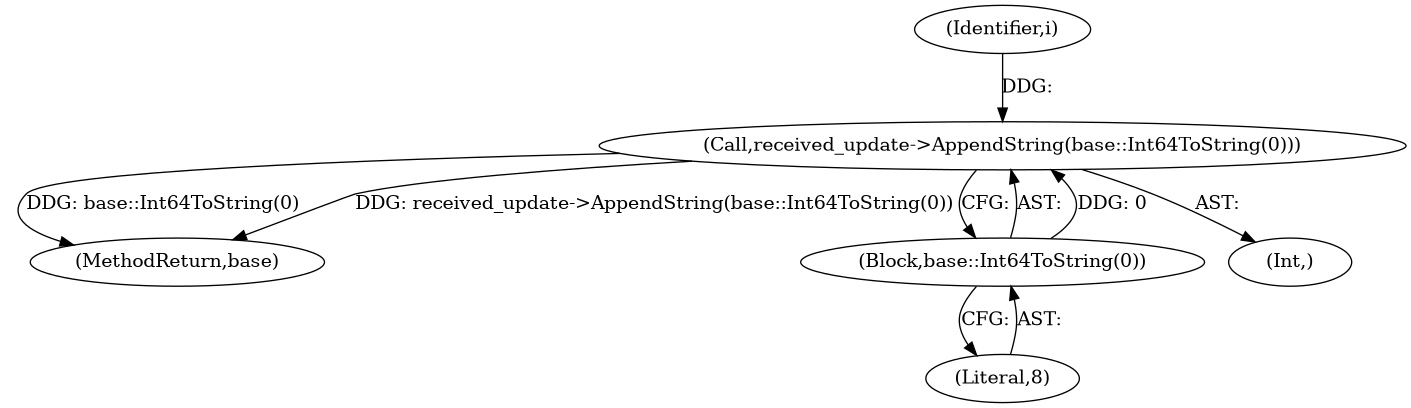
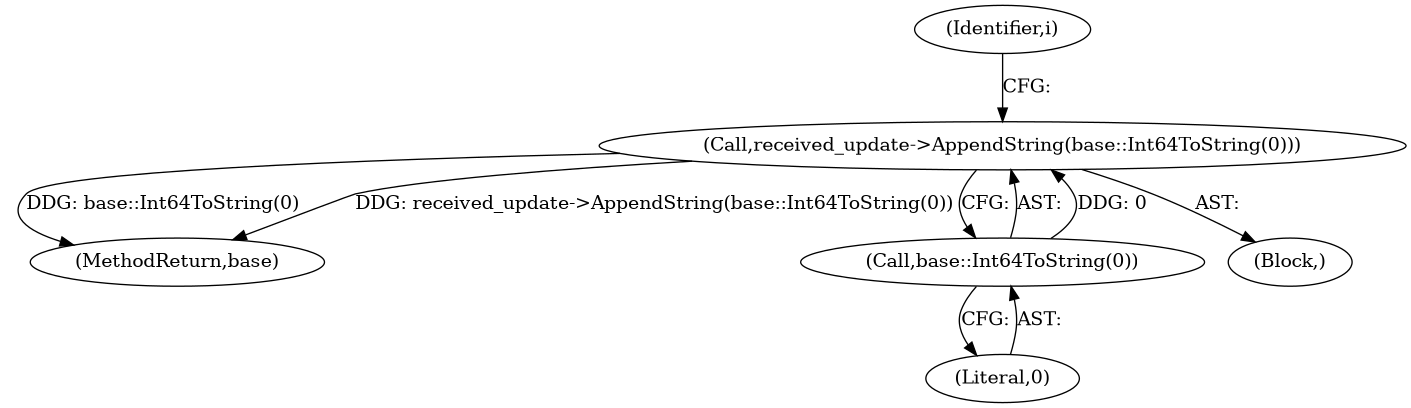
(1030, 88) -> (1030, 88)
(1003, 262) -> (1003, 262)
(1290, 262) -> (1290, 262)
(1003, 379) -> (1003, 379)
